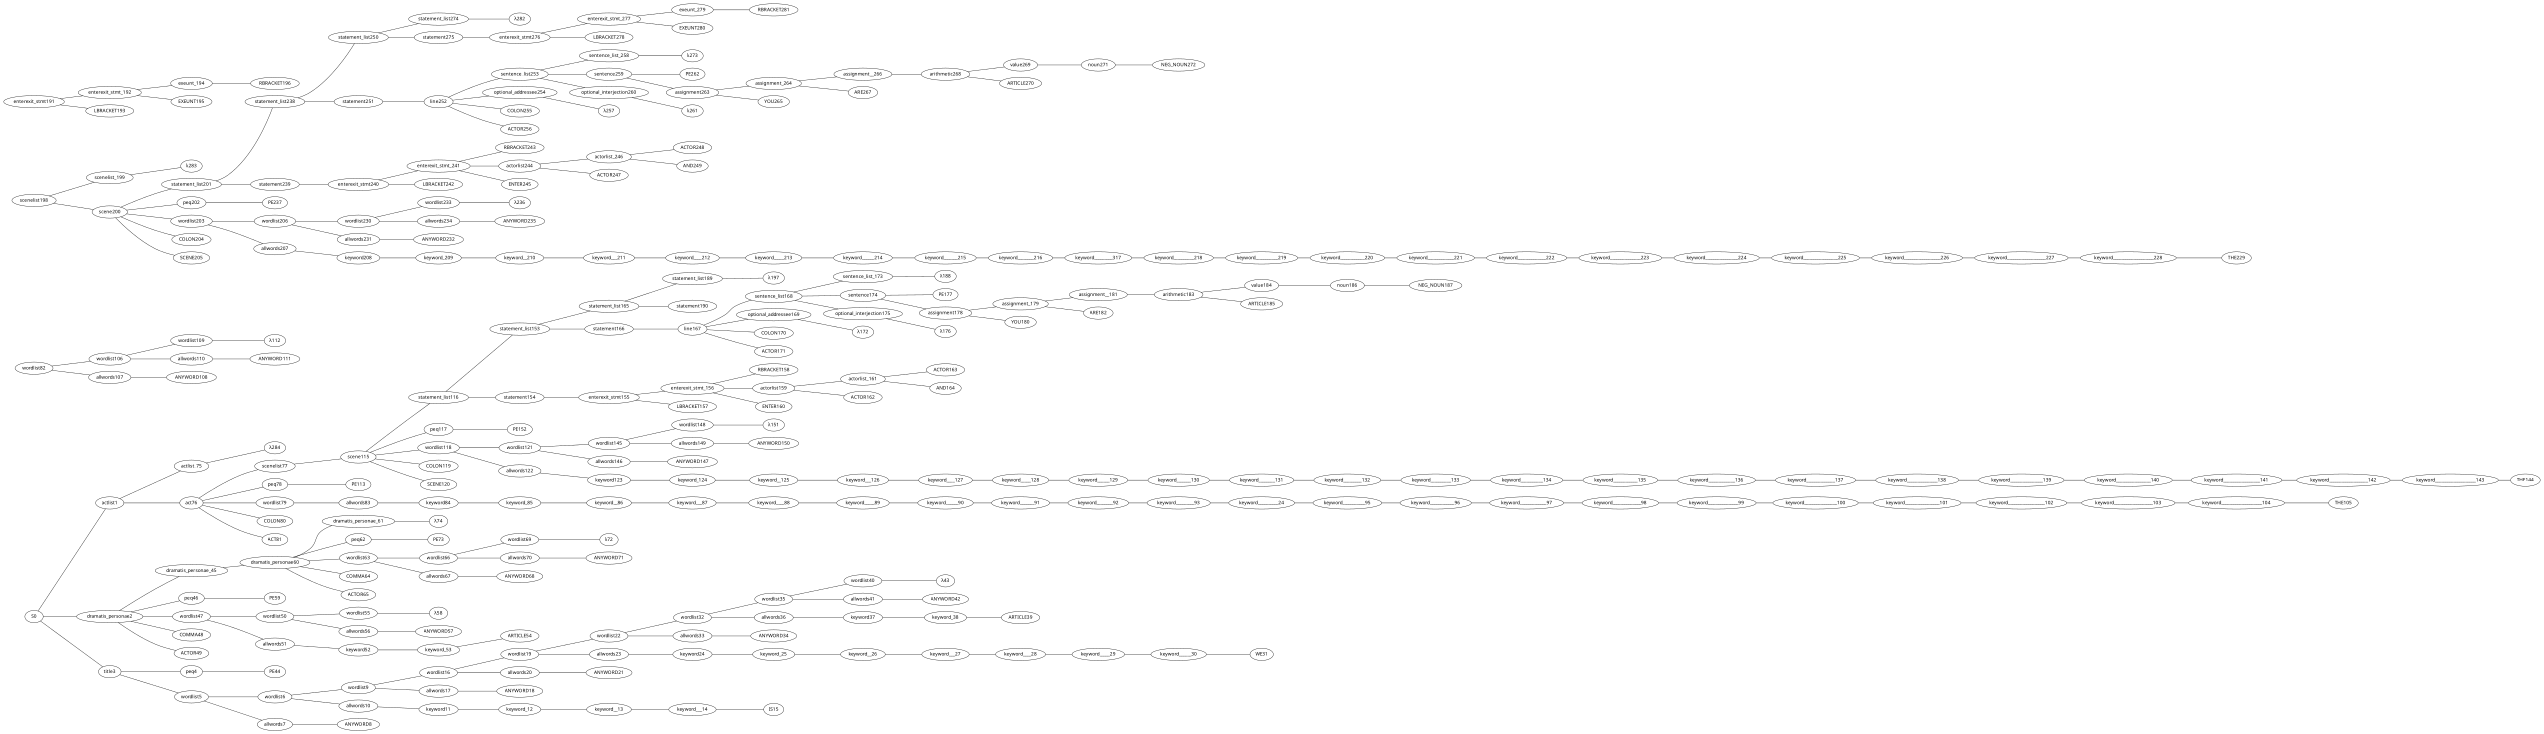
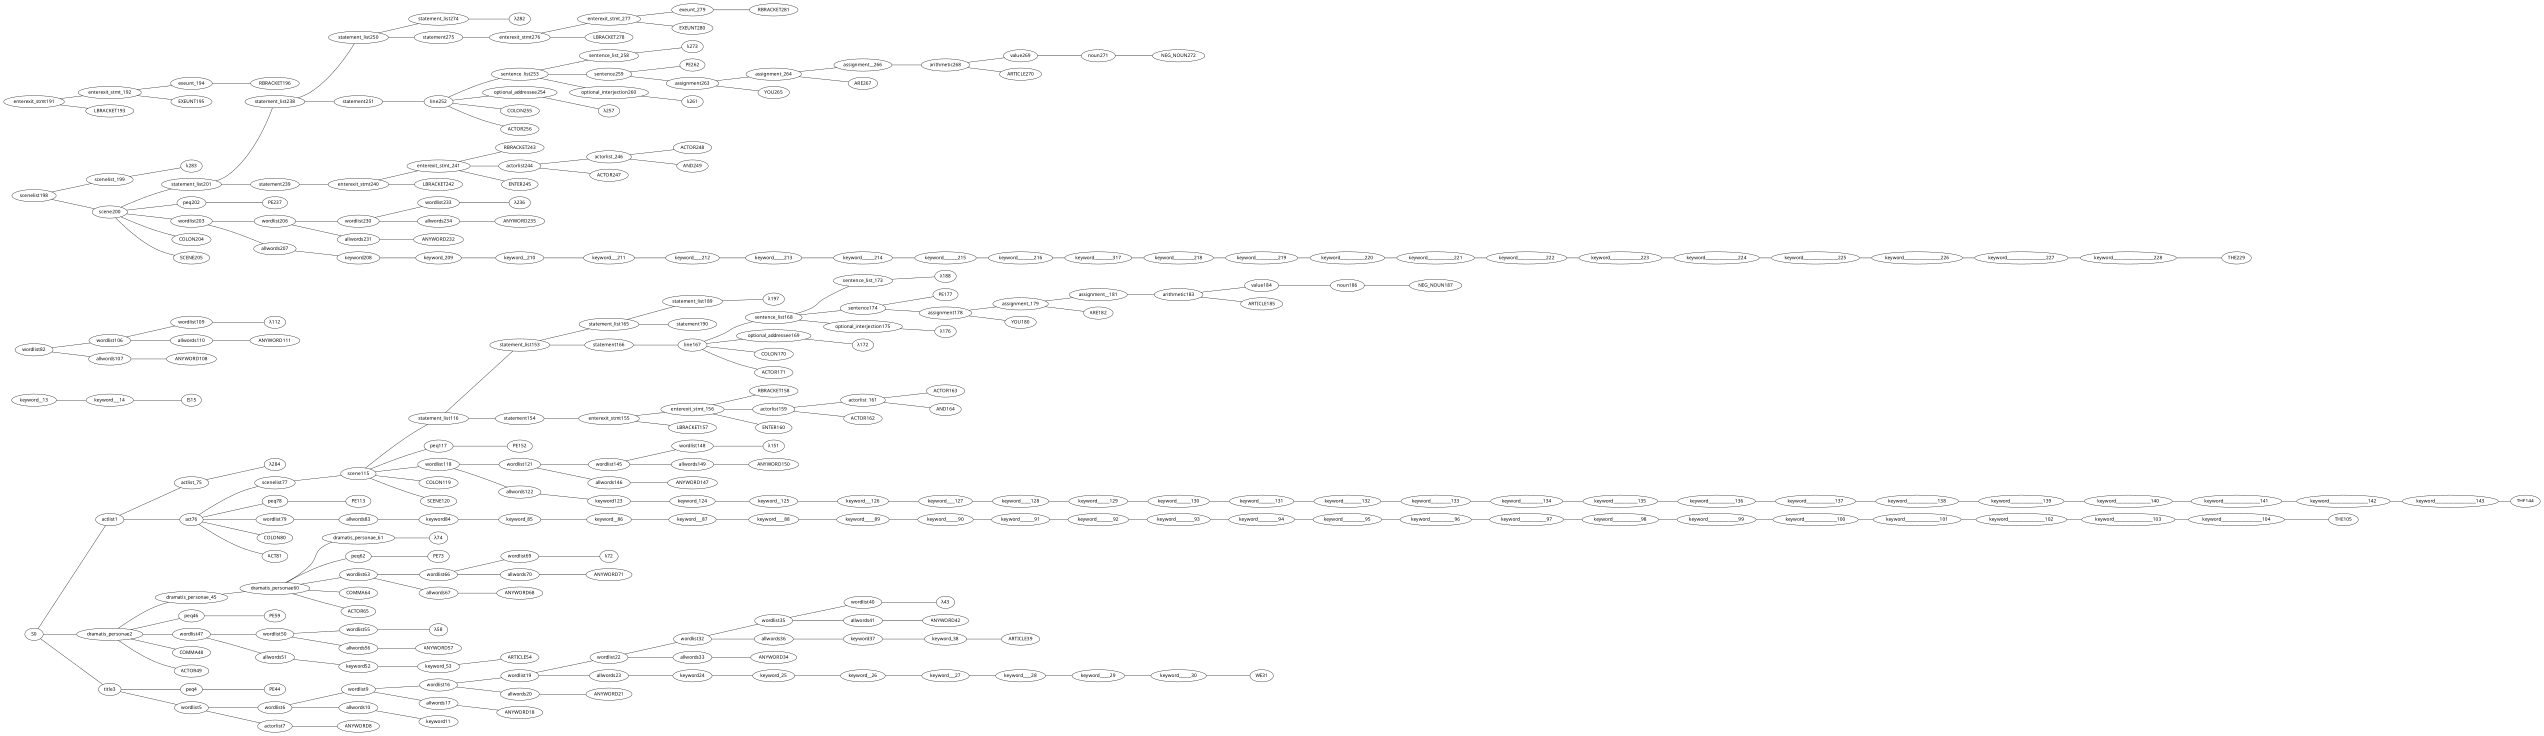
(1262, 503) -> (1262, 520)
(520, 709) -> none
(275, 724) -> (275, 726)
